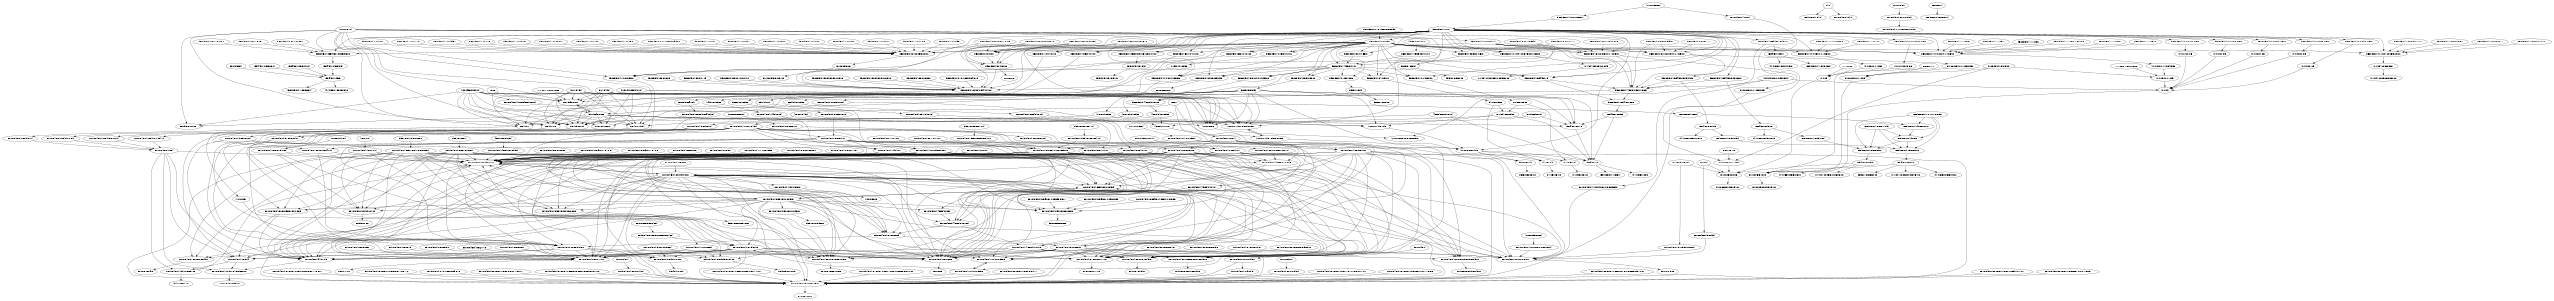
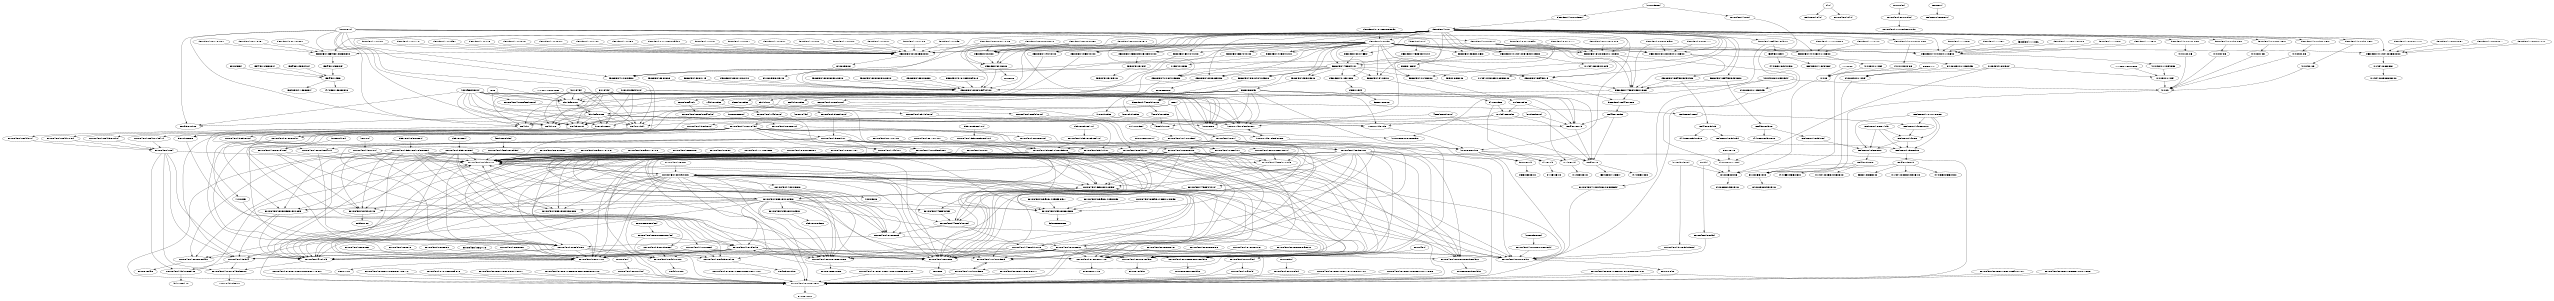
none -> (186, 139)
(201, 216) -> (634, 164)
(738, 223) -> none
(711, 278) -> (696, 272)
